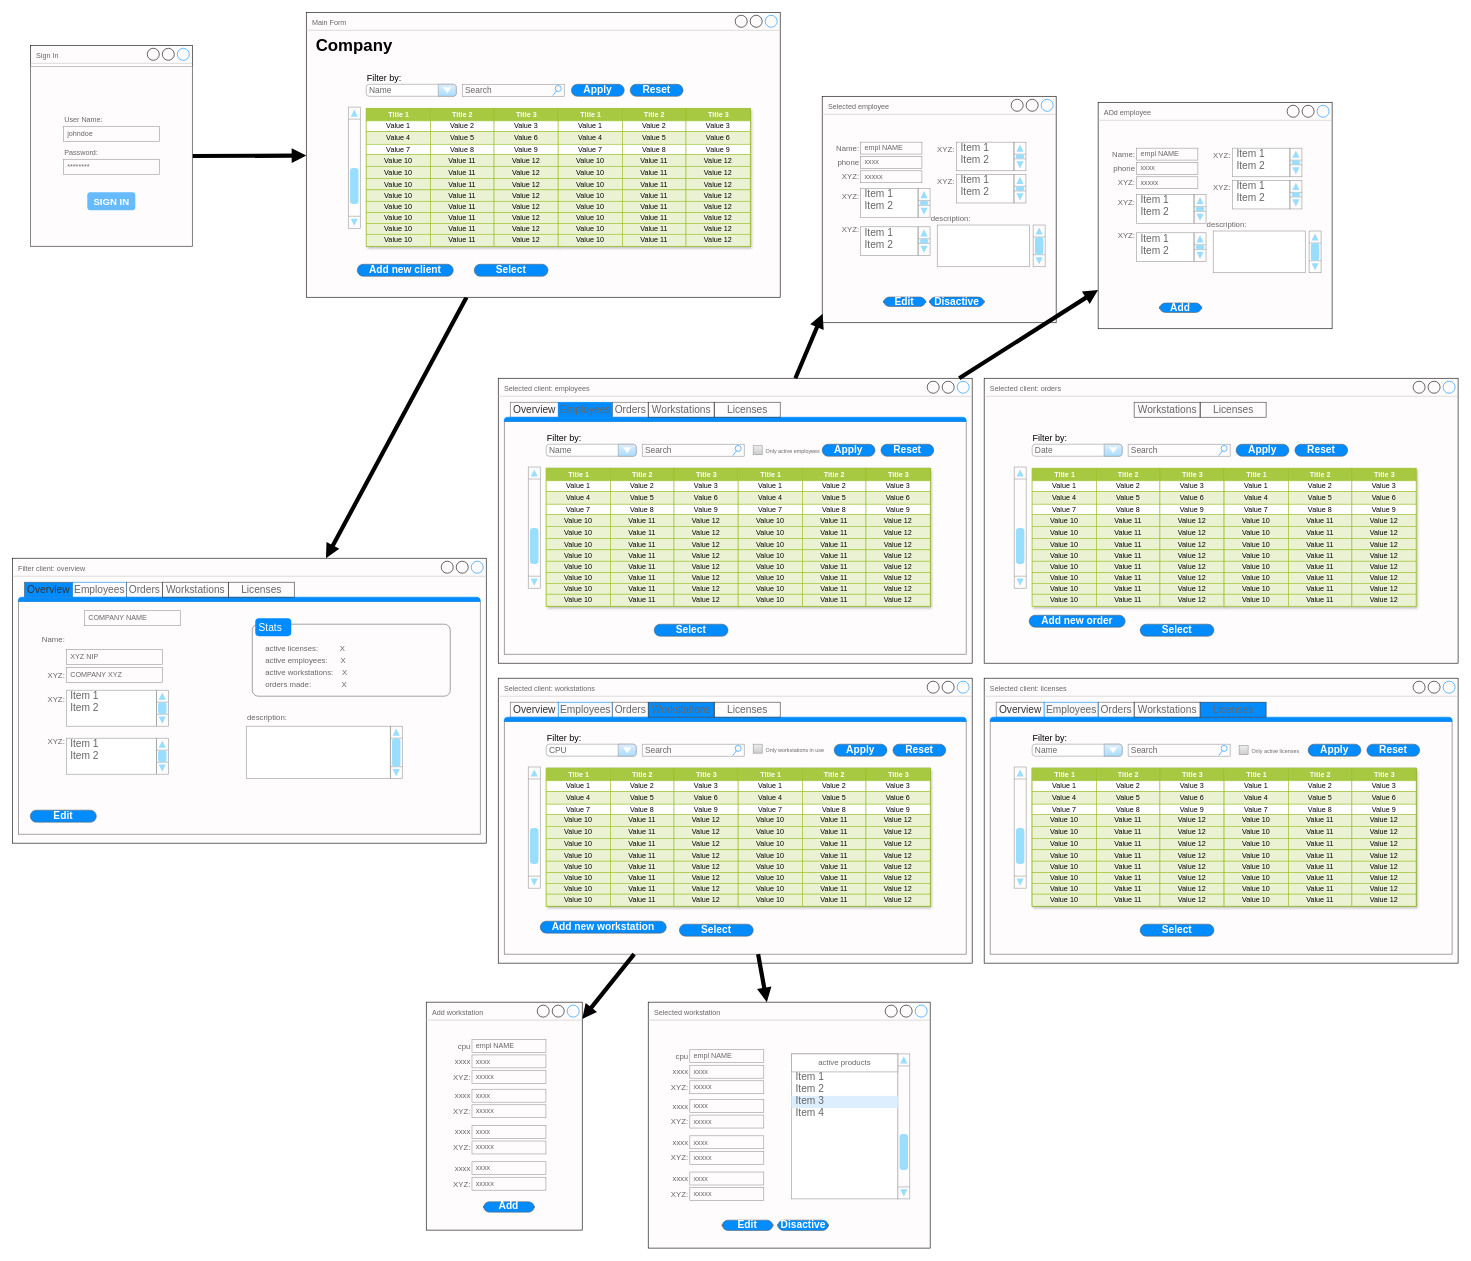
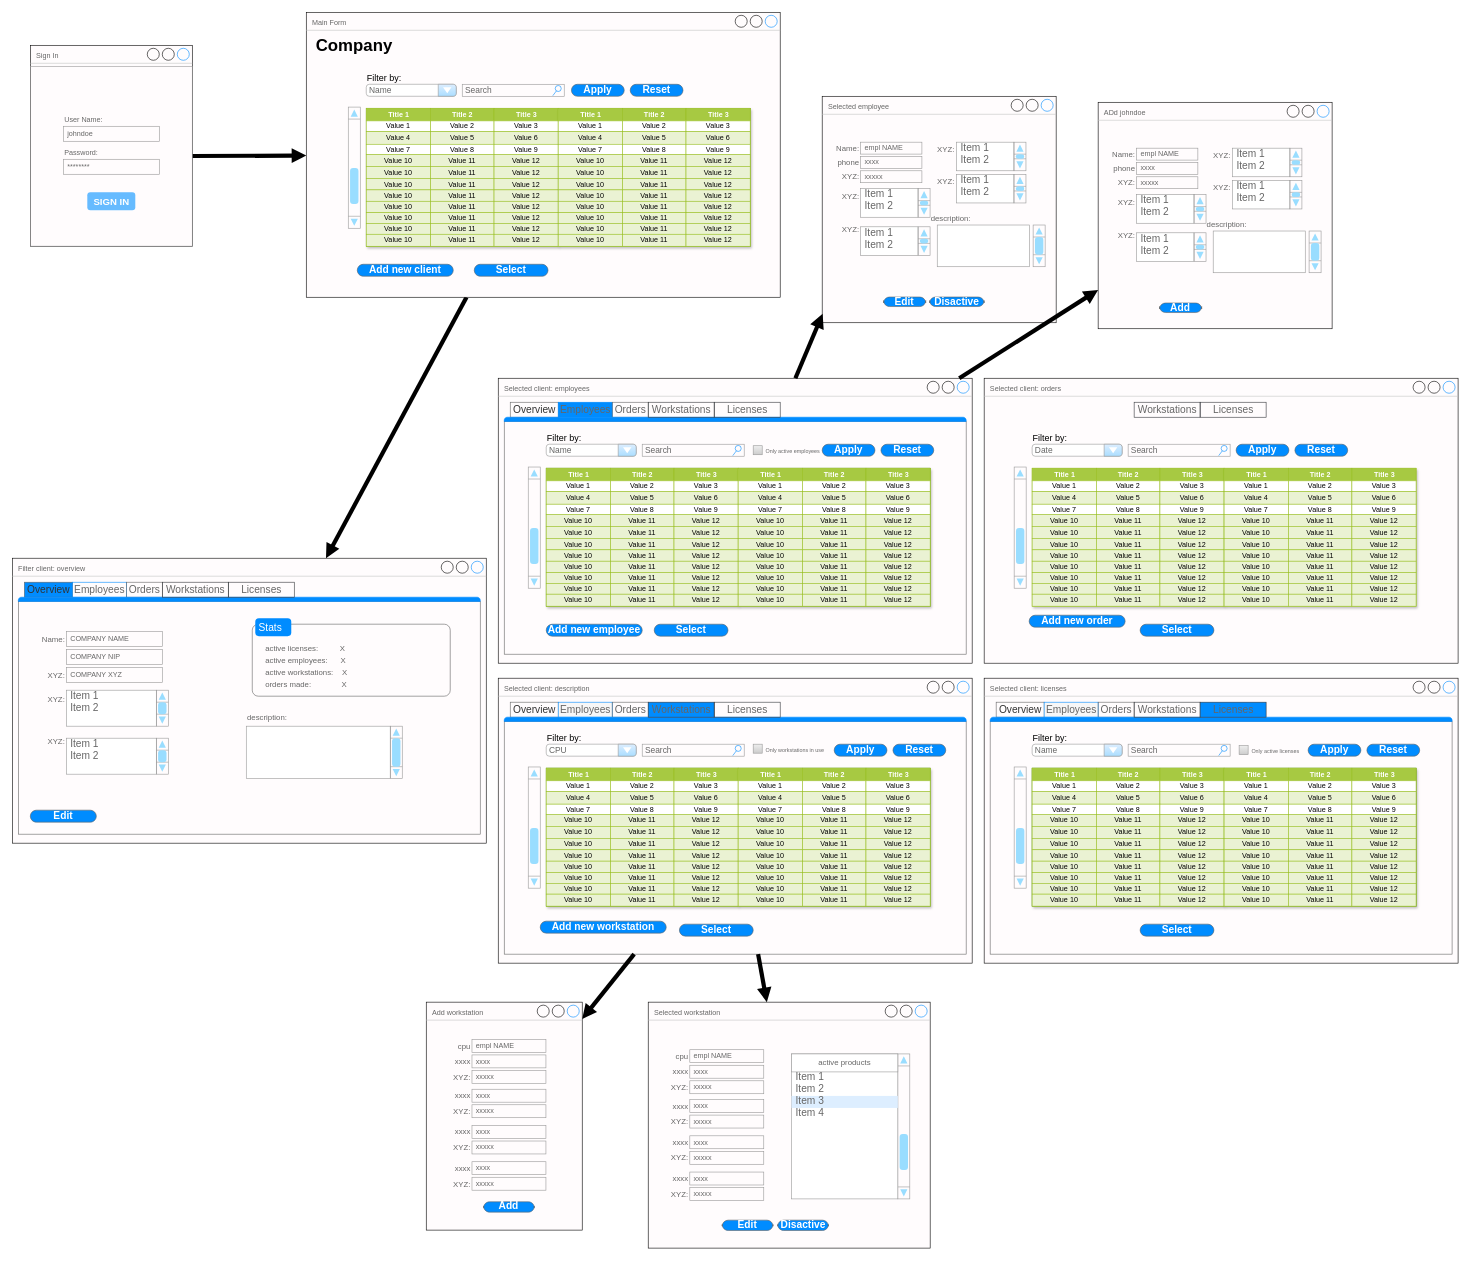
(1136, 113) -> (1134, 113)
(132, 618) -> (114, 639)
none -> (594, 630)
(84, 657) -> (92, 657)
(578, 689) -> (574, 689)
